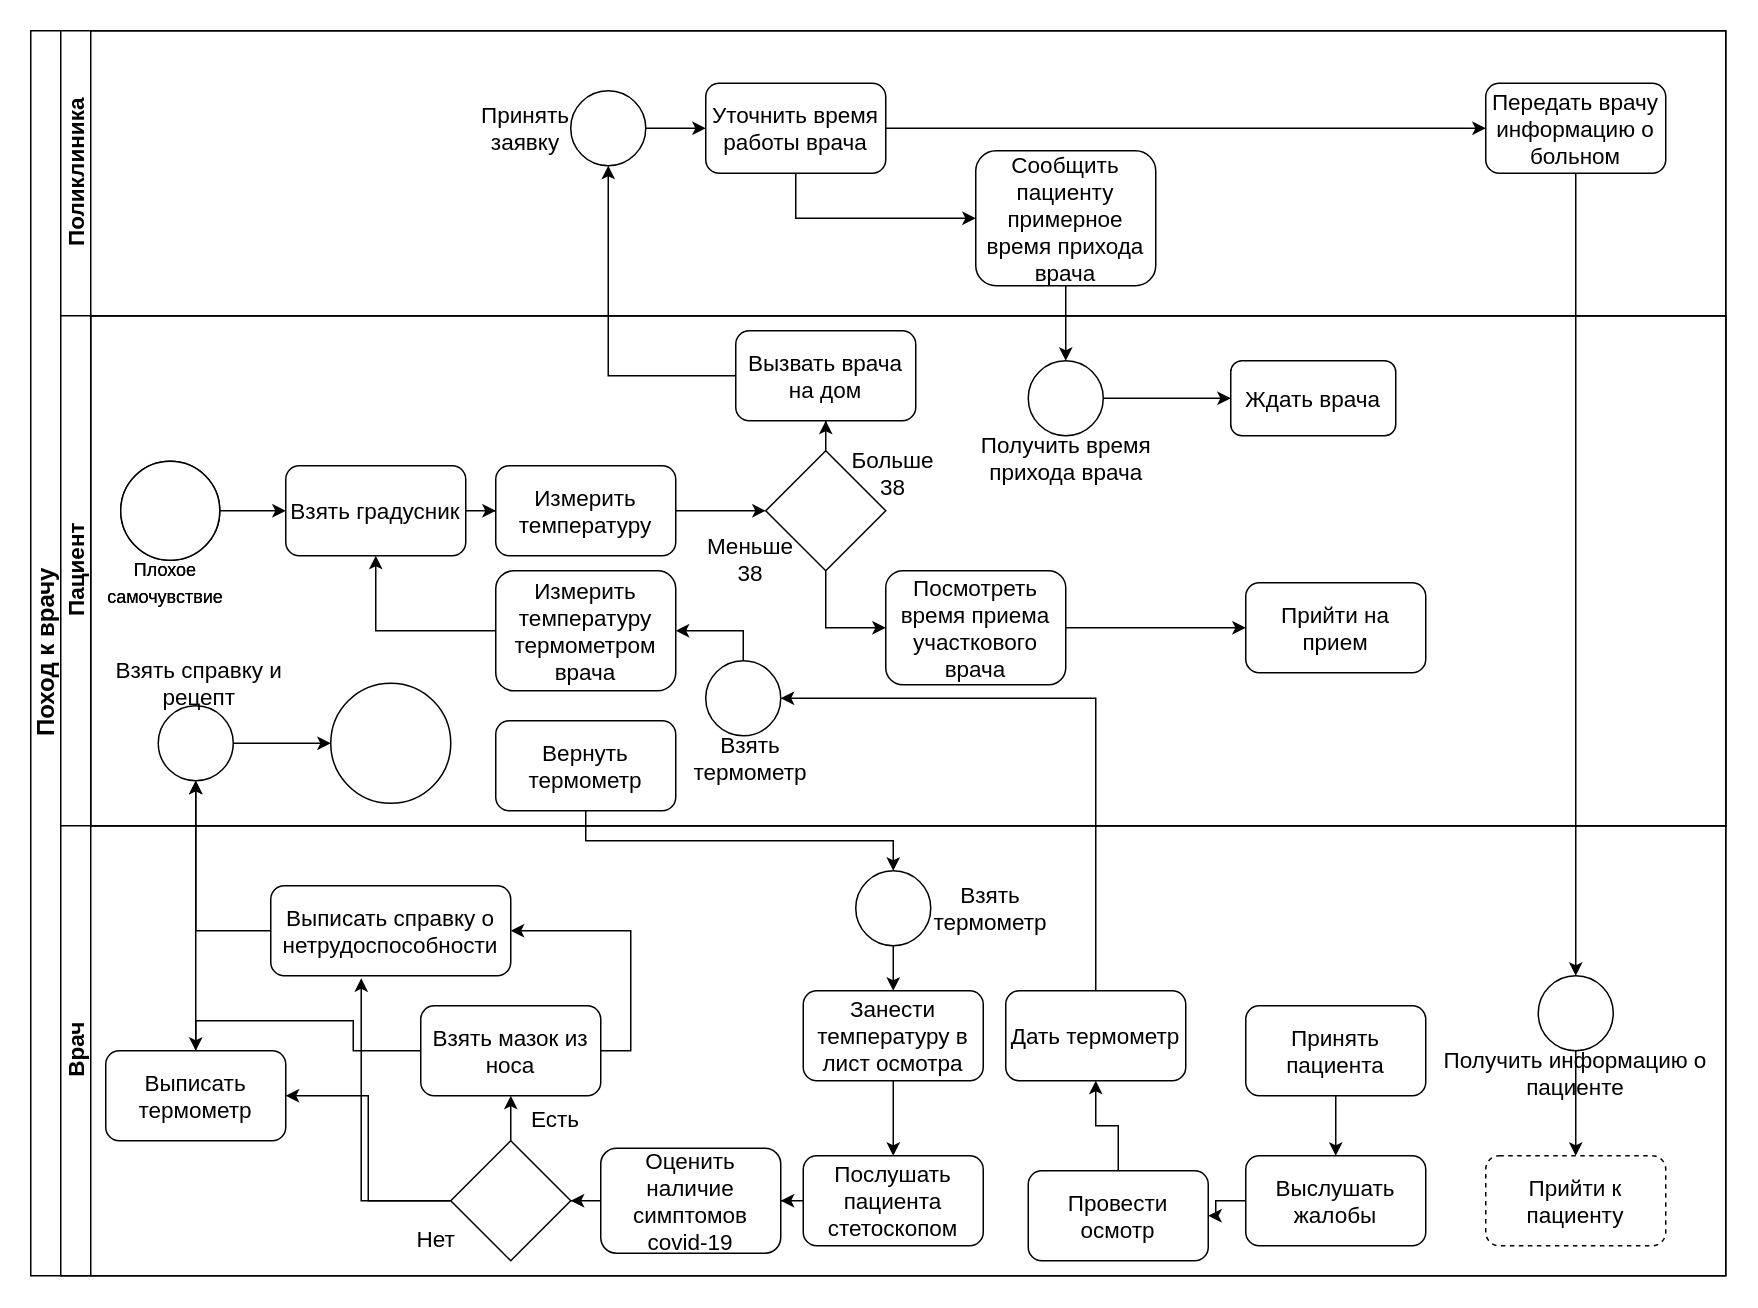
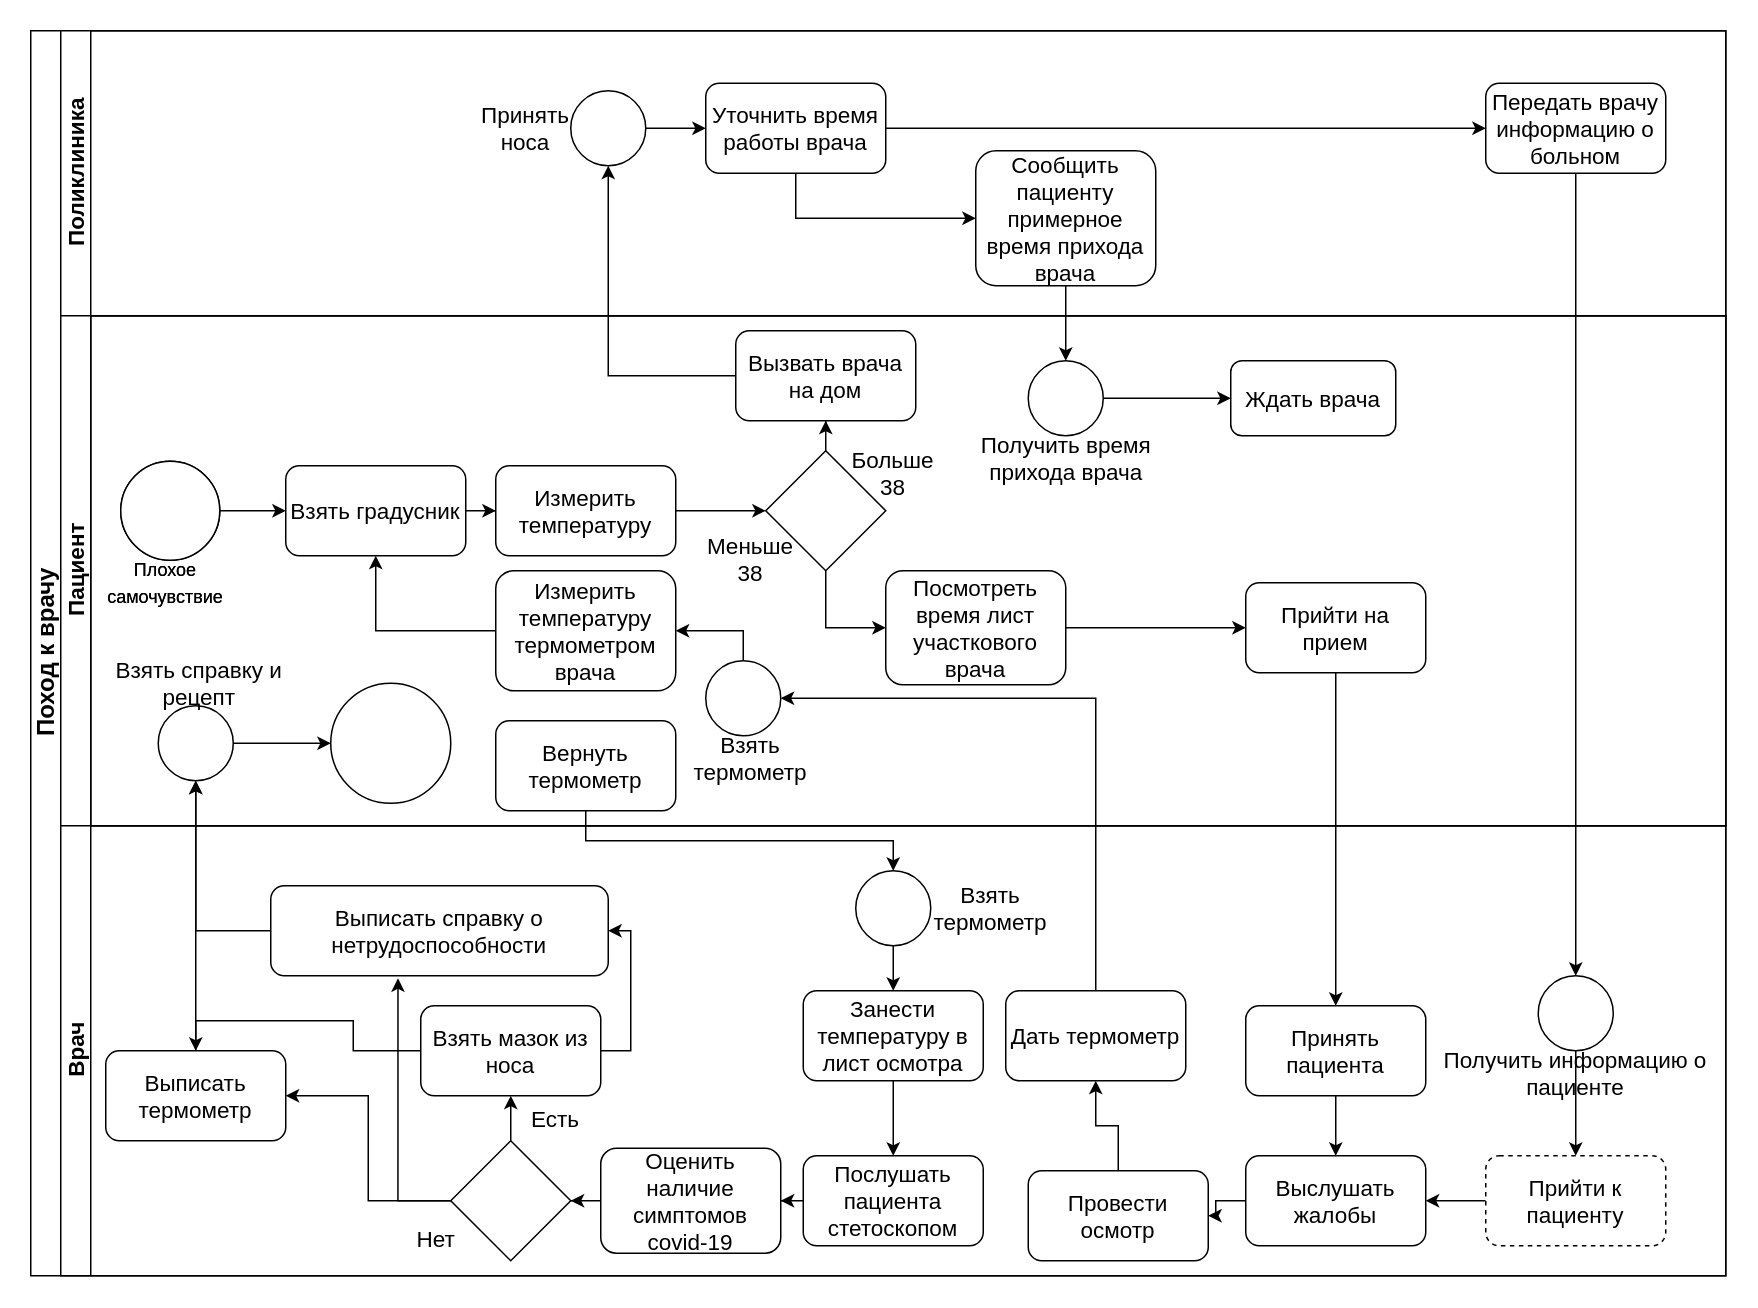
(526, 128) -> (526, 128)
(976, 628) -> (976, 628)
none -> (1336, 834)
(391, 931) -> (440, 931)
none -> (1461, 1201)
